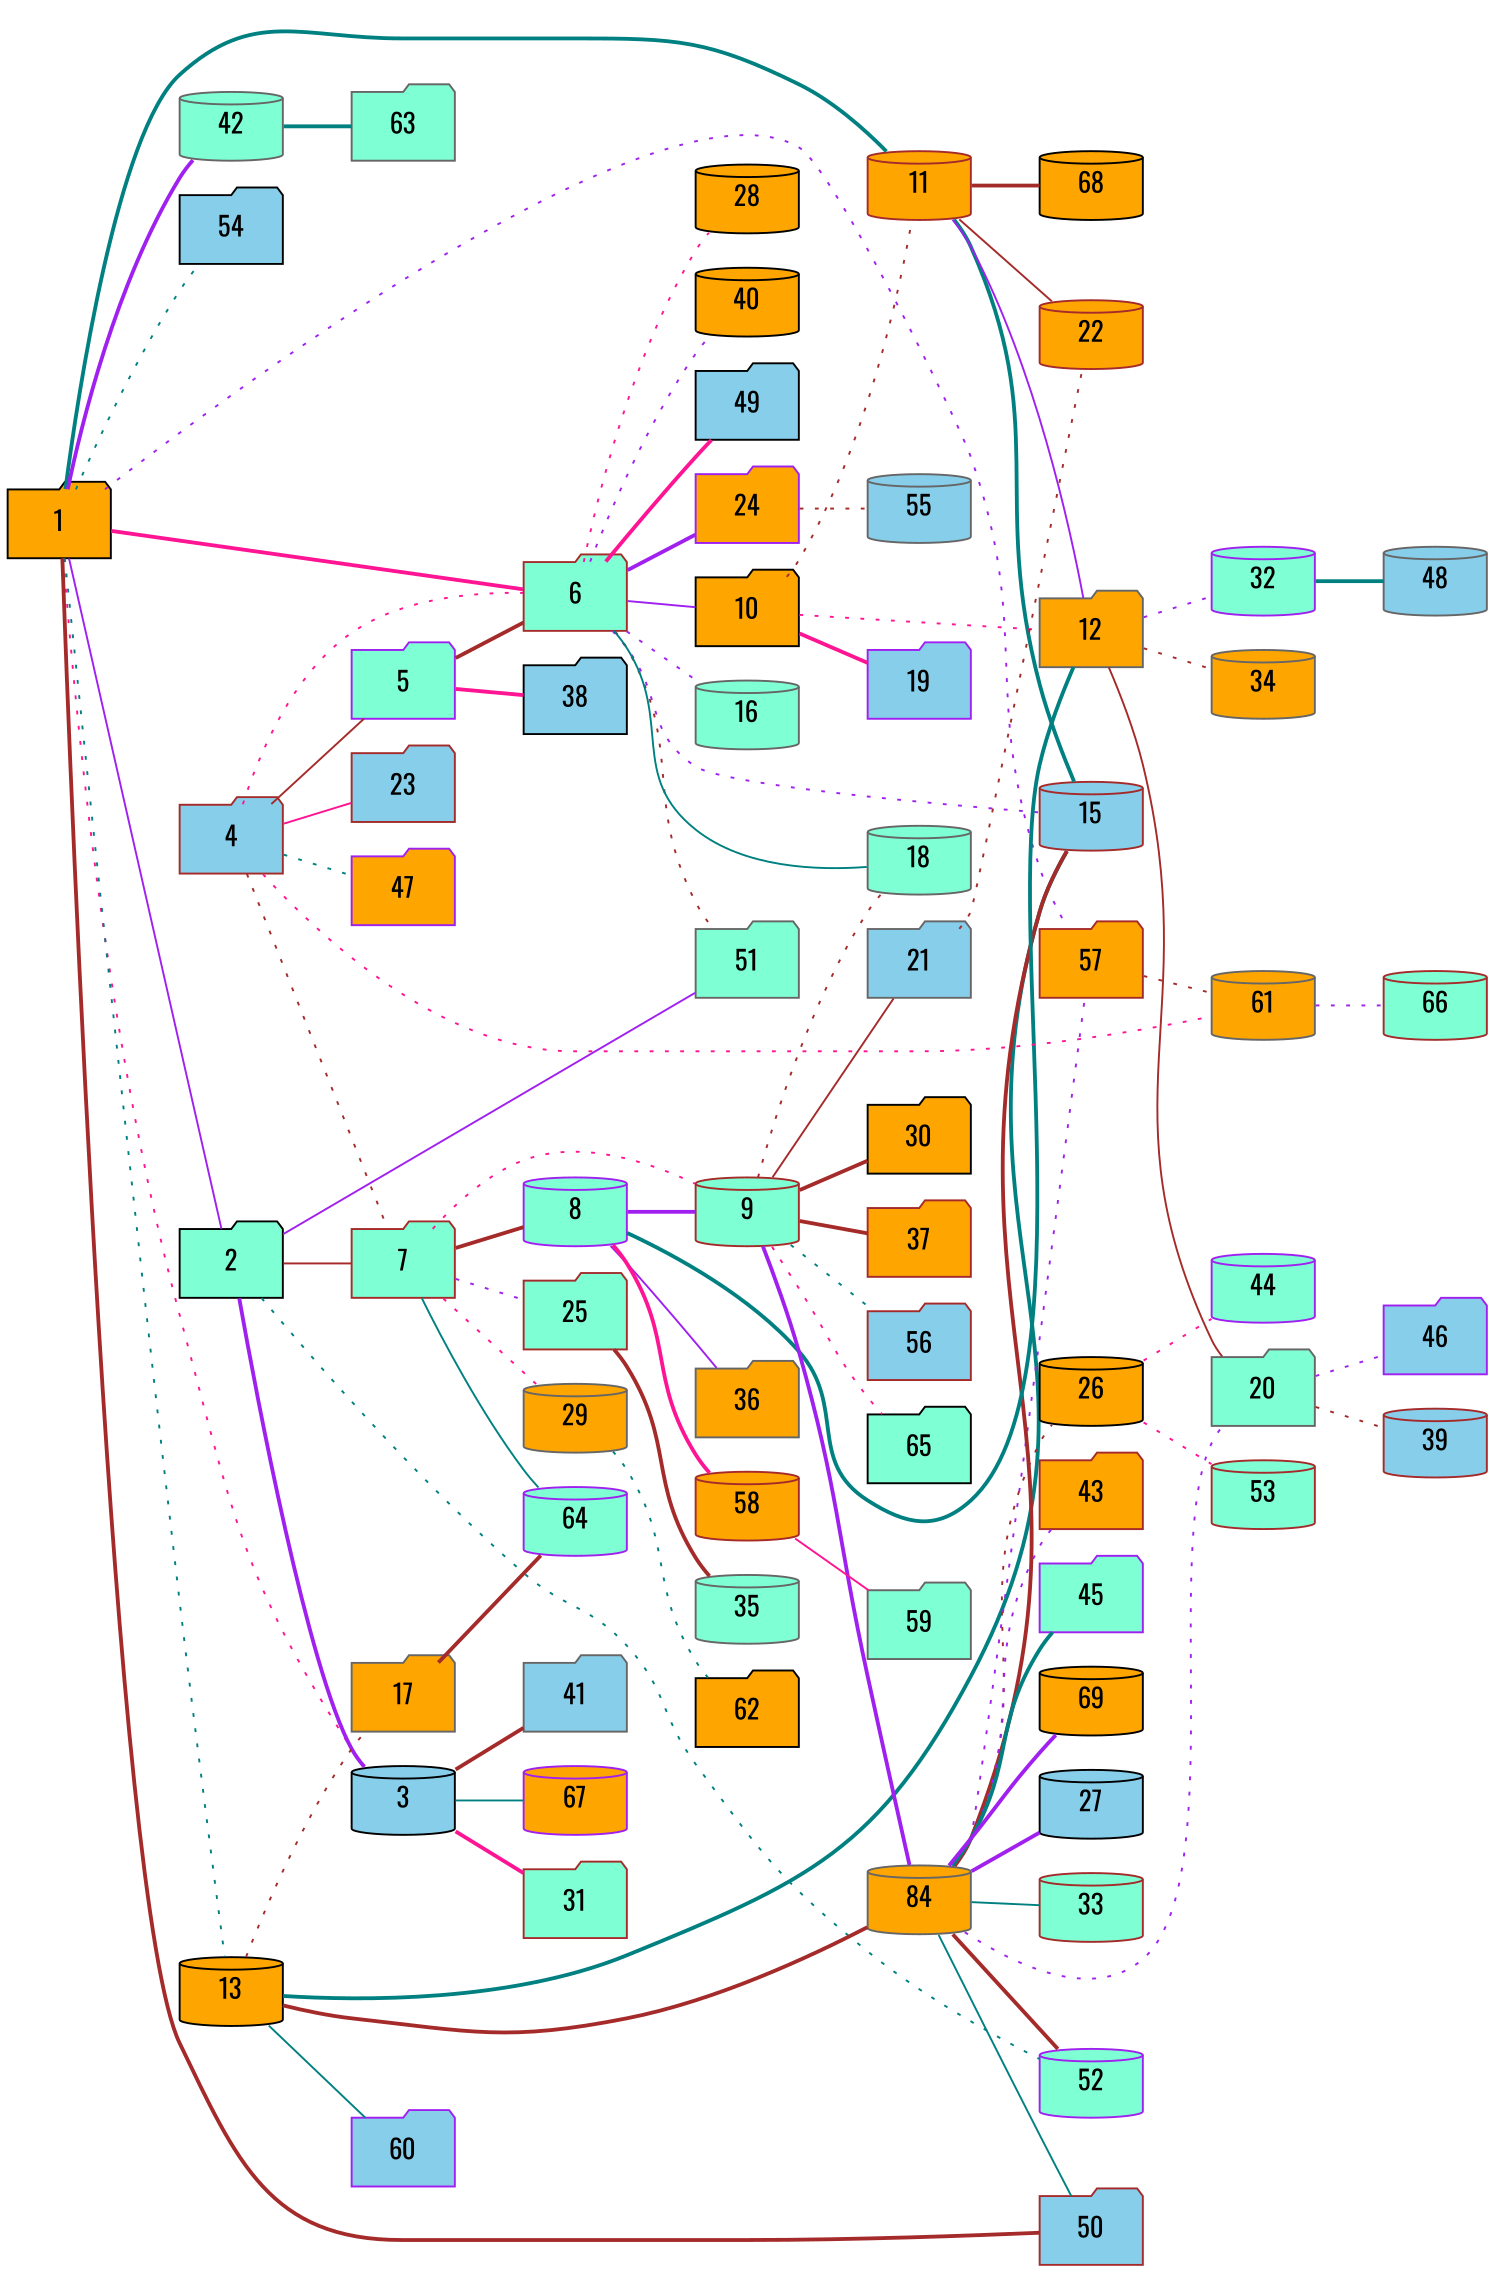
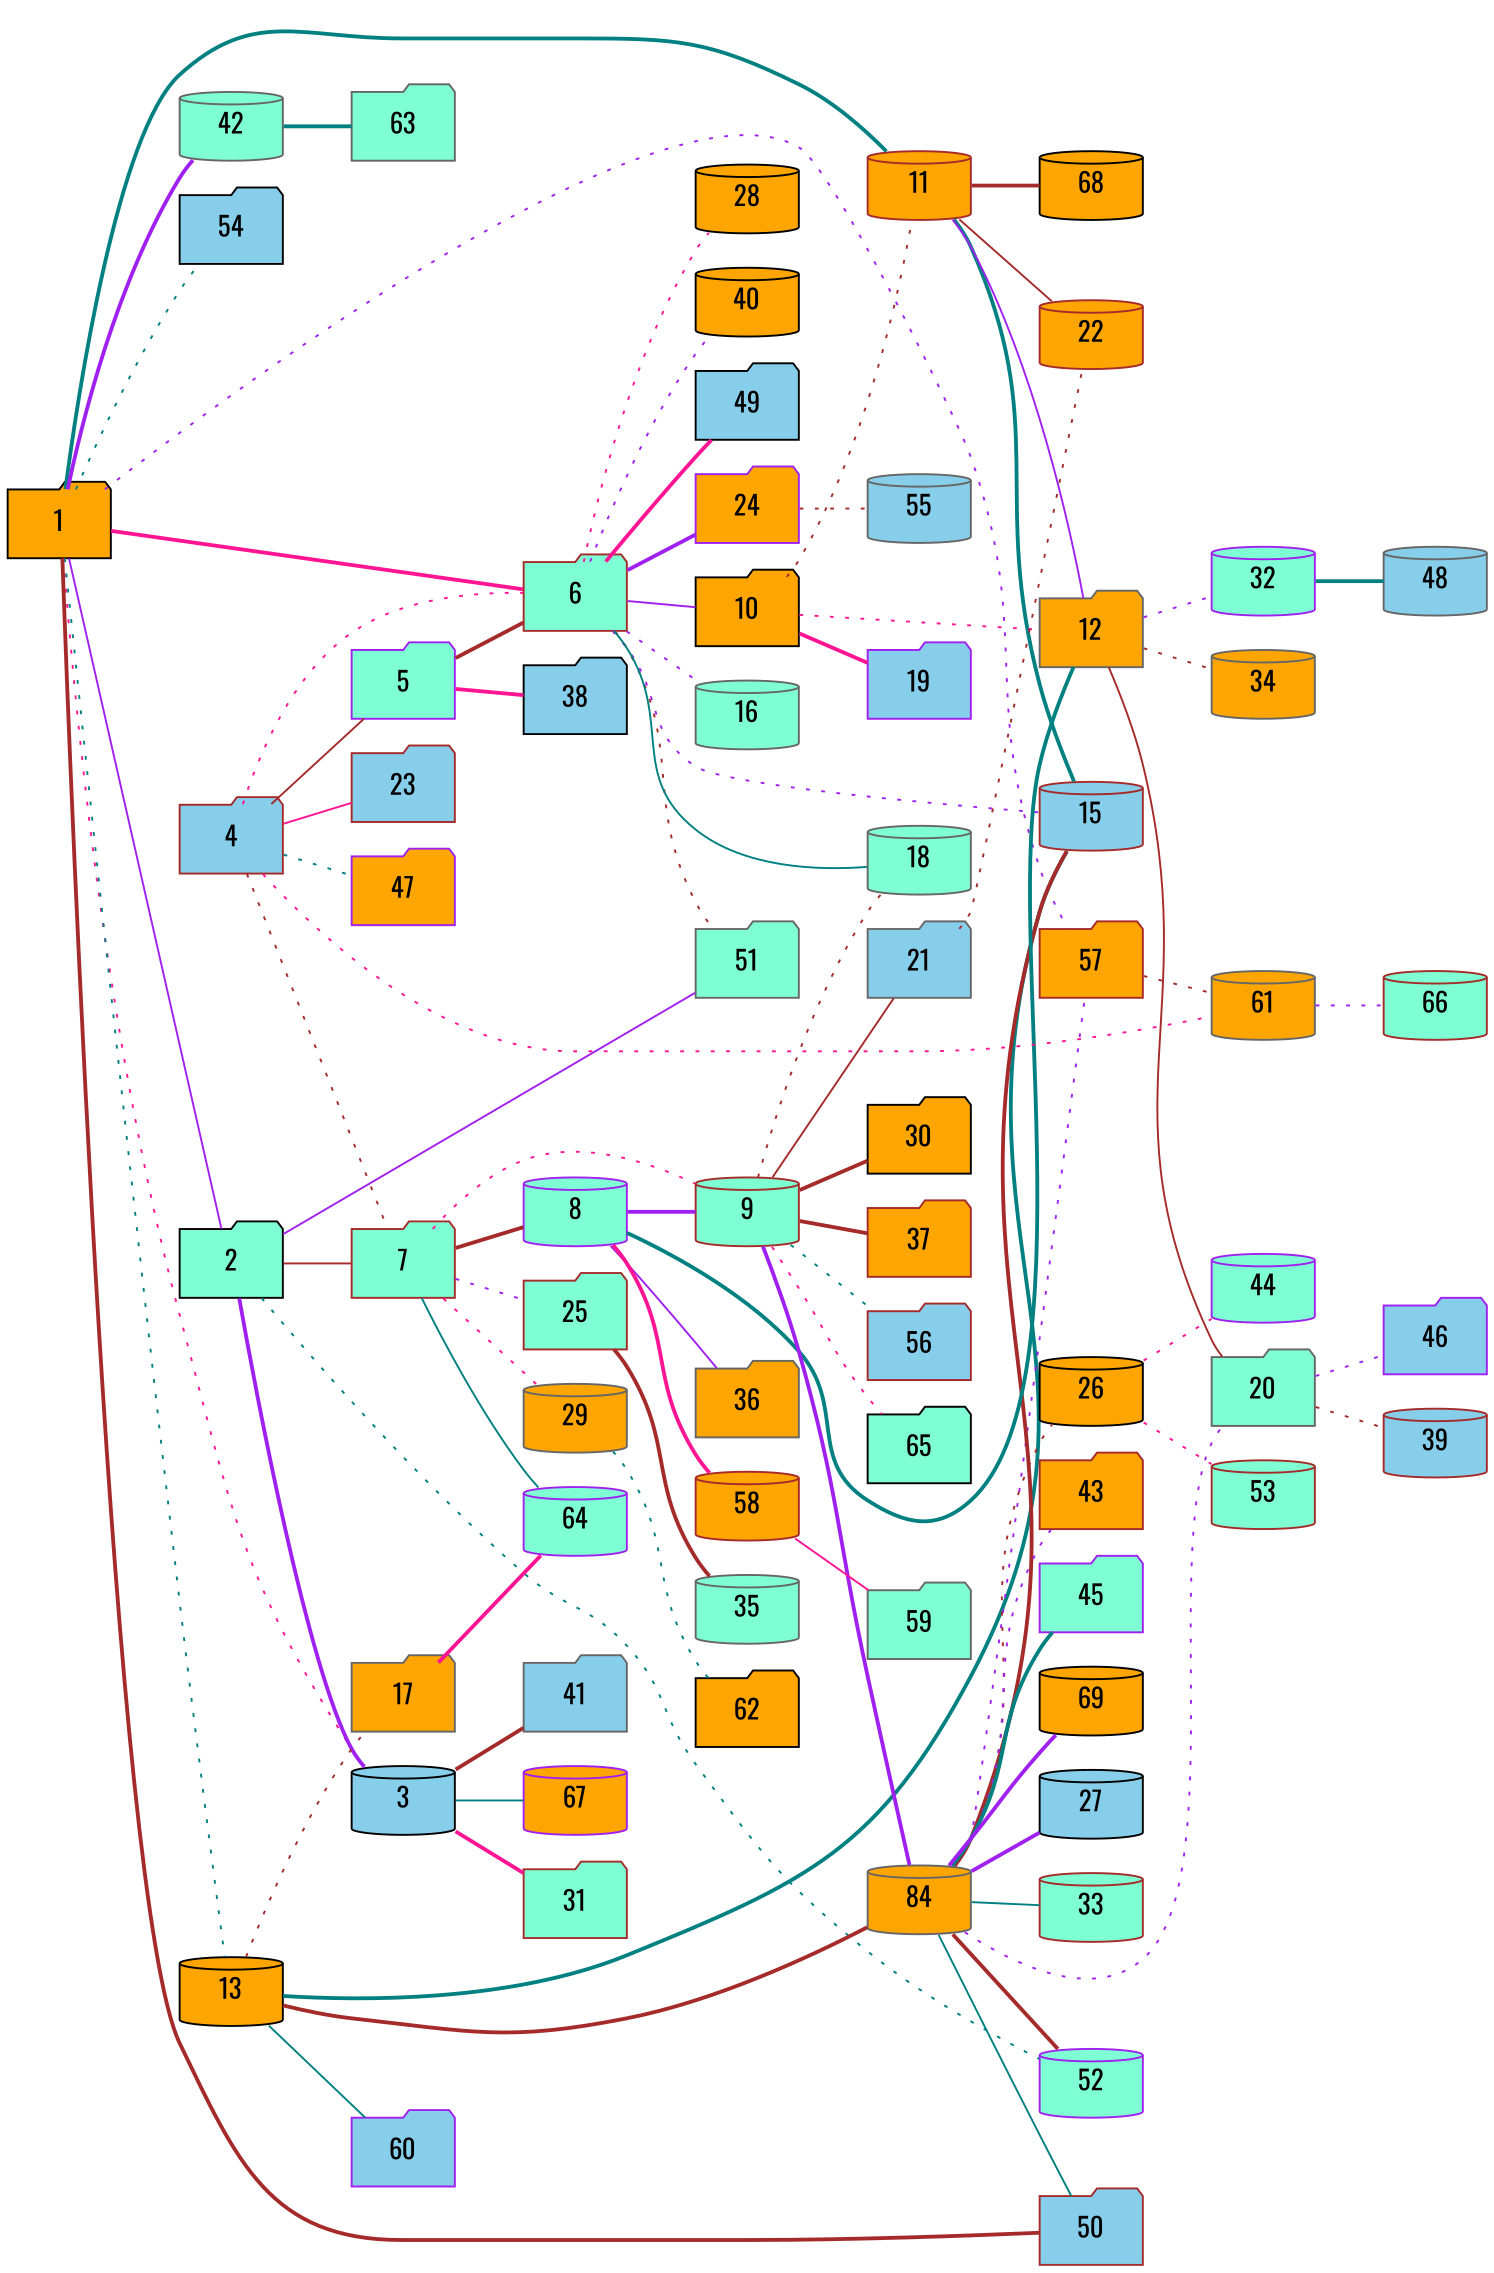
(490, 1609) -> (490, 1609)
